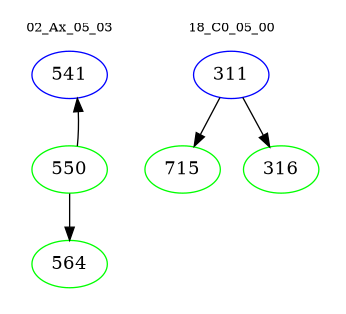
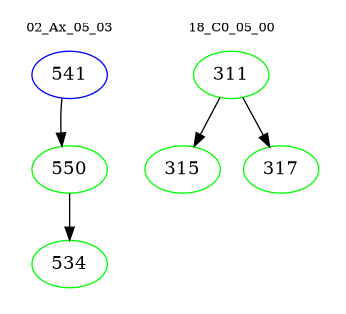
(231, 75) -> (231, 75)
(78, 129) -> (61, 116)
(183, 169) -> (183, 169)
(281, 169) -> (281, 169)
(70, 264) -> (70, 264)
